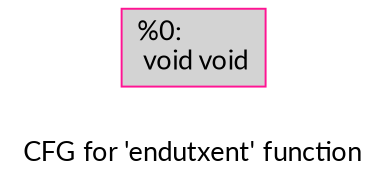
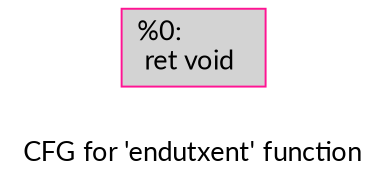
(194, 61) -> (186, 61)
